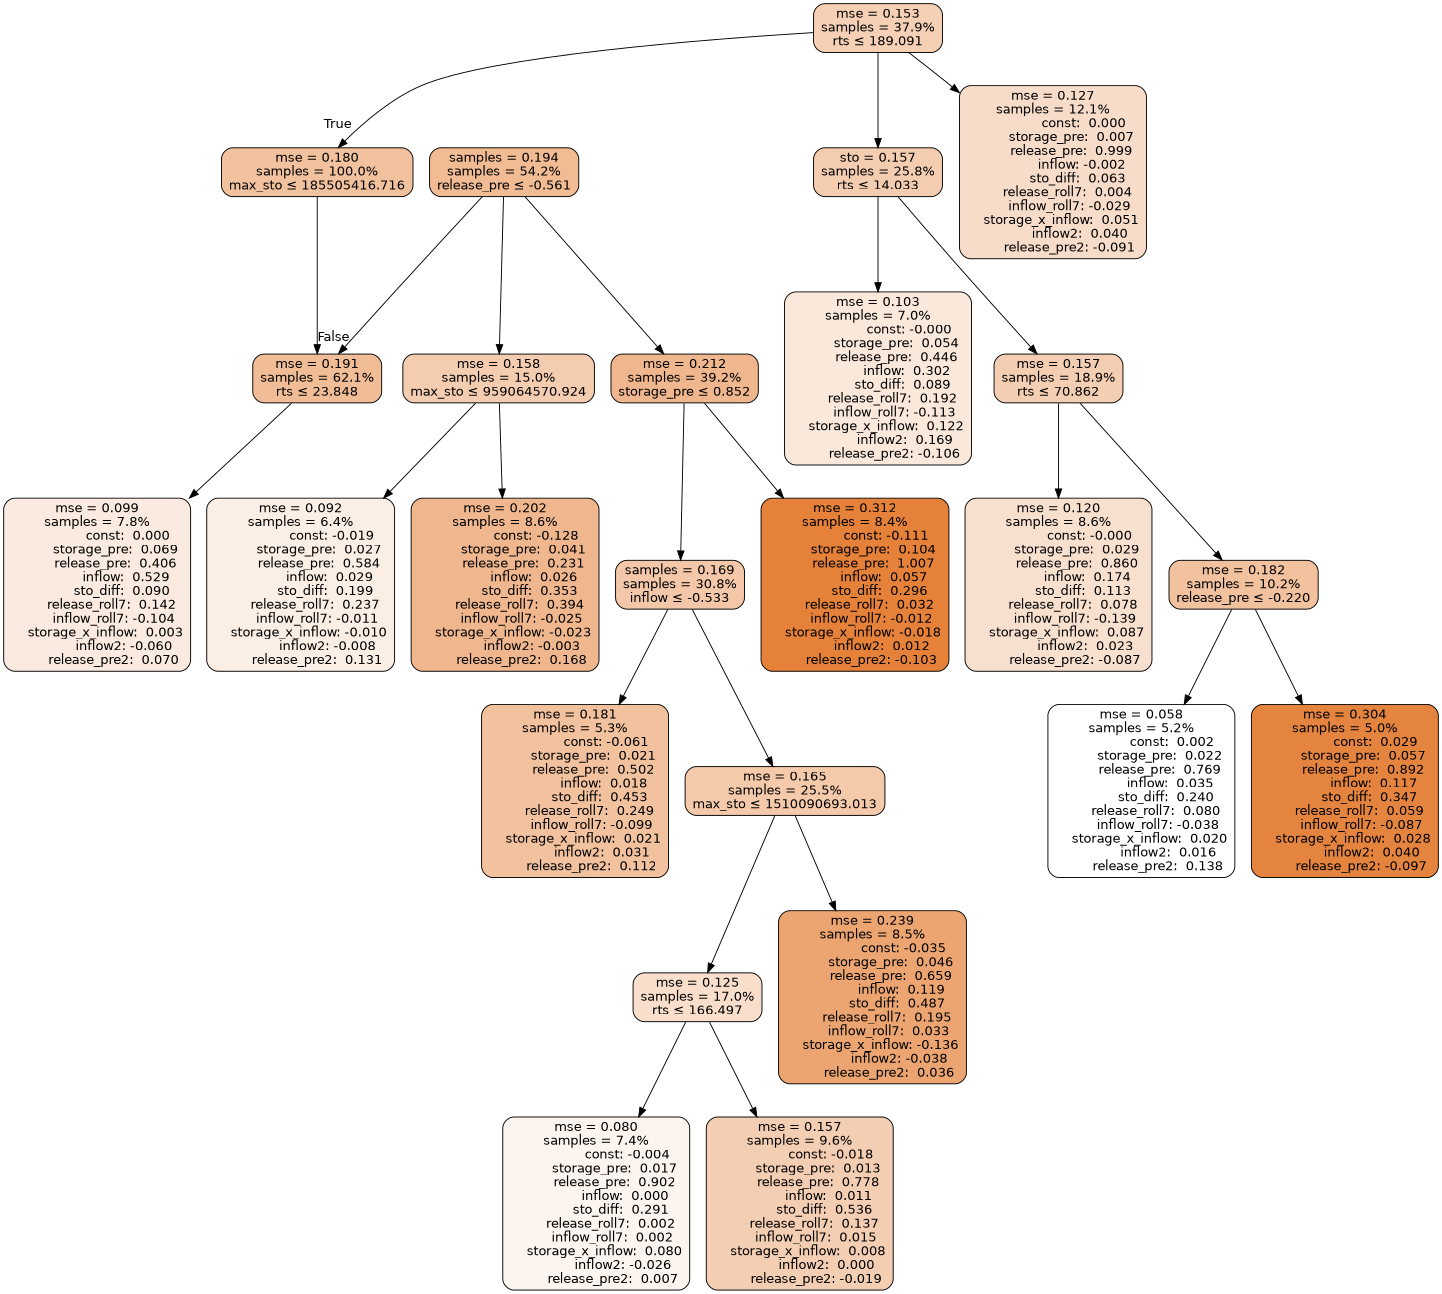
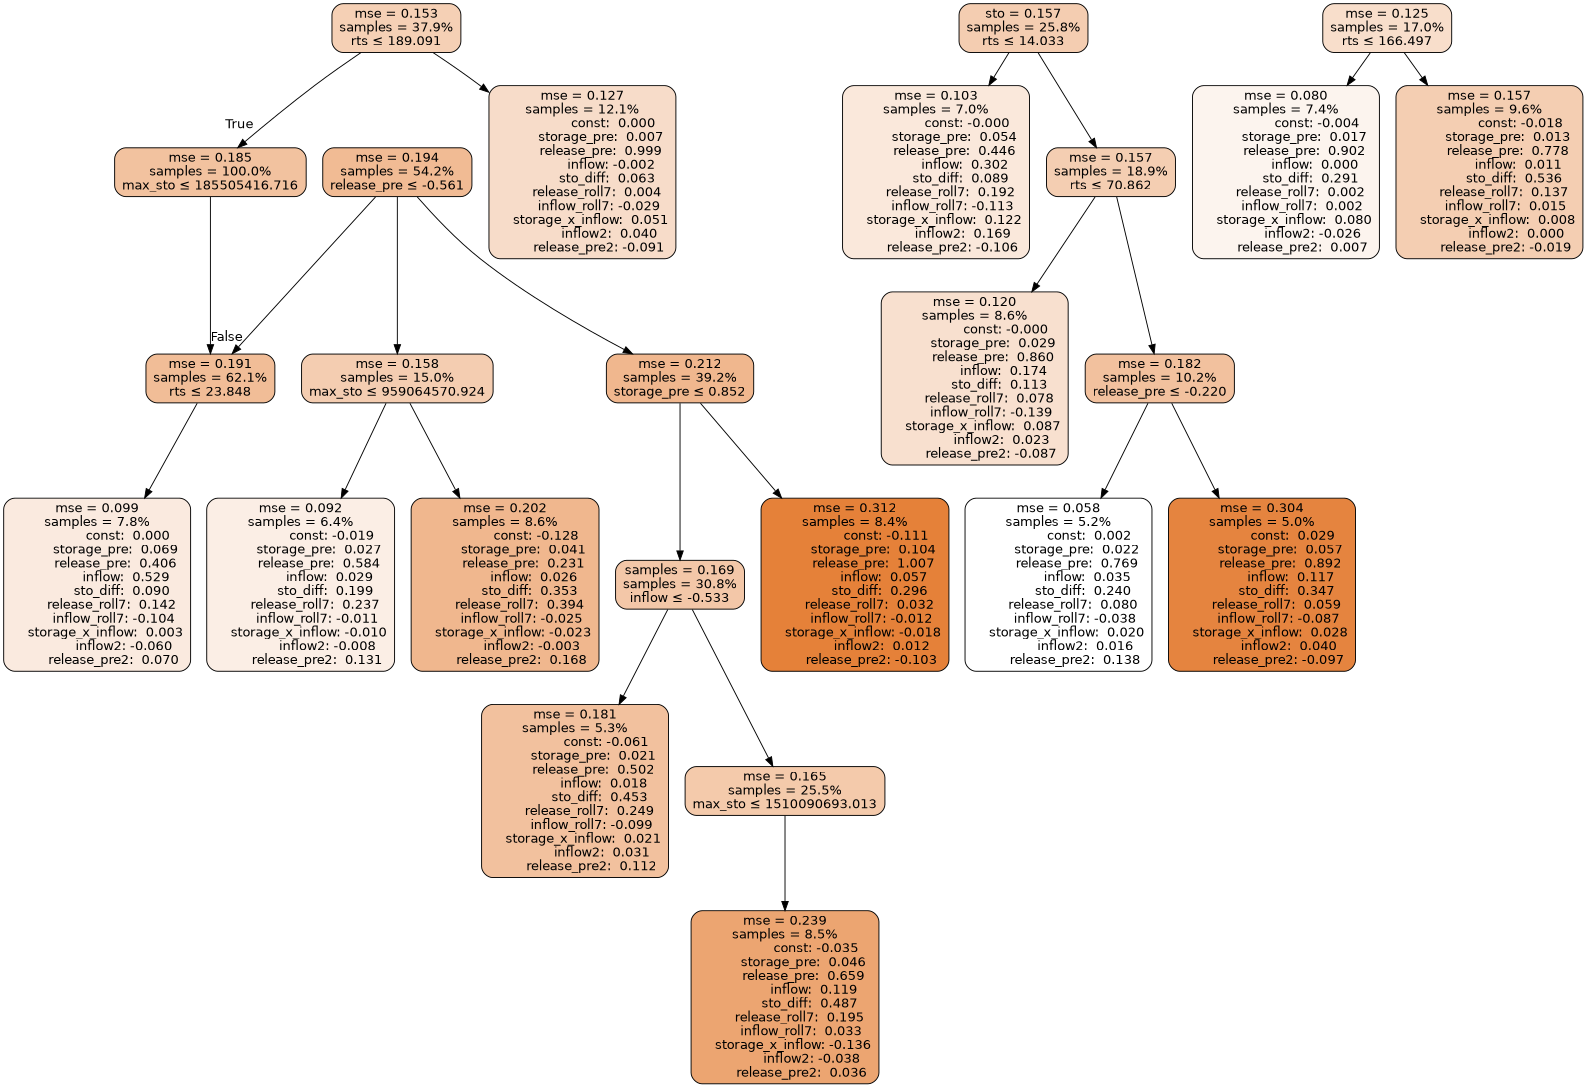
(878, 95) -> none
(317, 172) -> (210, 172)
(504, 172) -> (397, 172)
(743, 890) -> none
